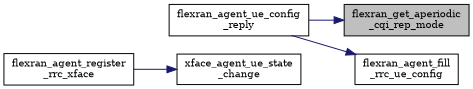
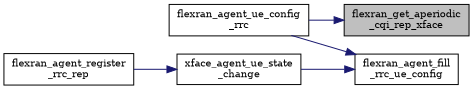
(239, 20) -> (239, 20)
(407, 20) -> (407, 20)
(69, 69) -> (69, 69)
none -> (323, 69)
